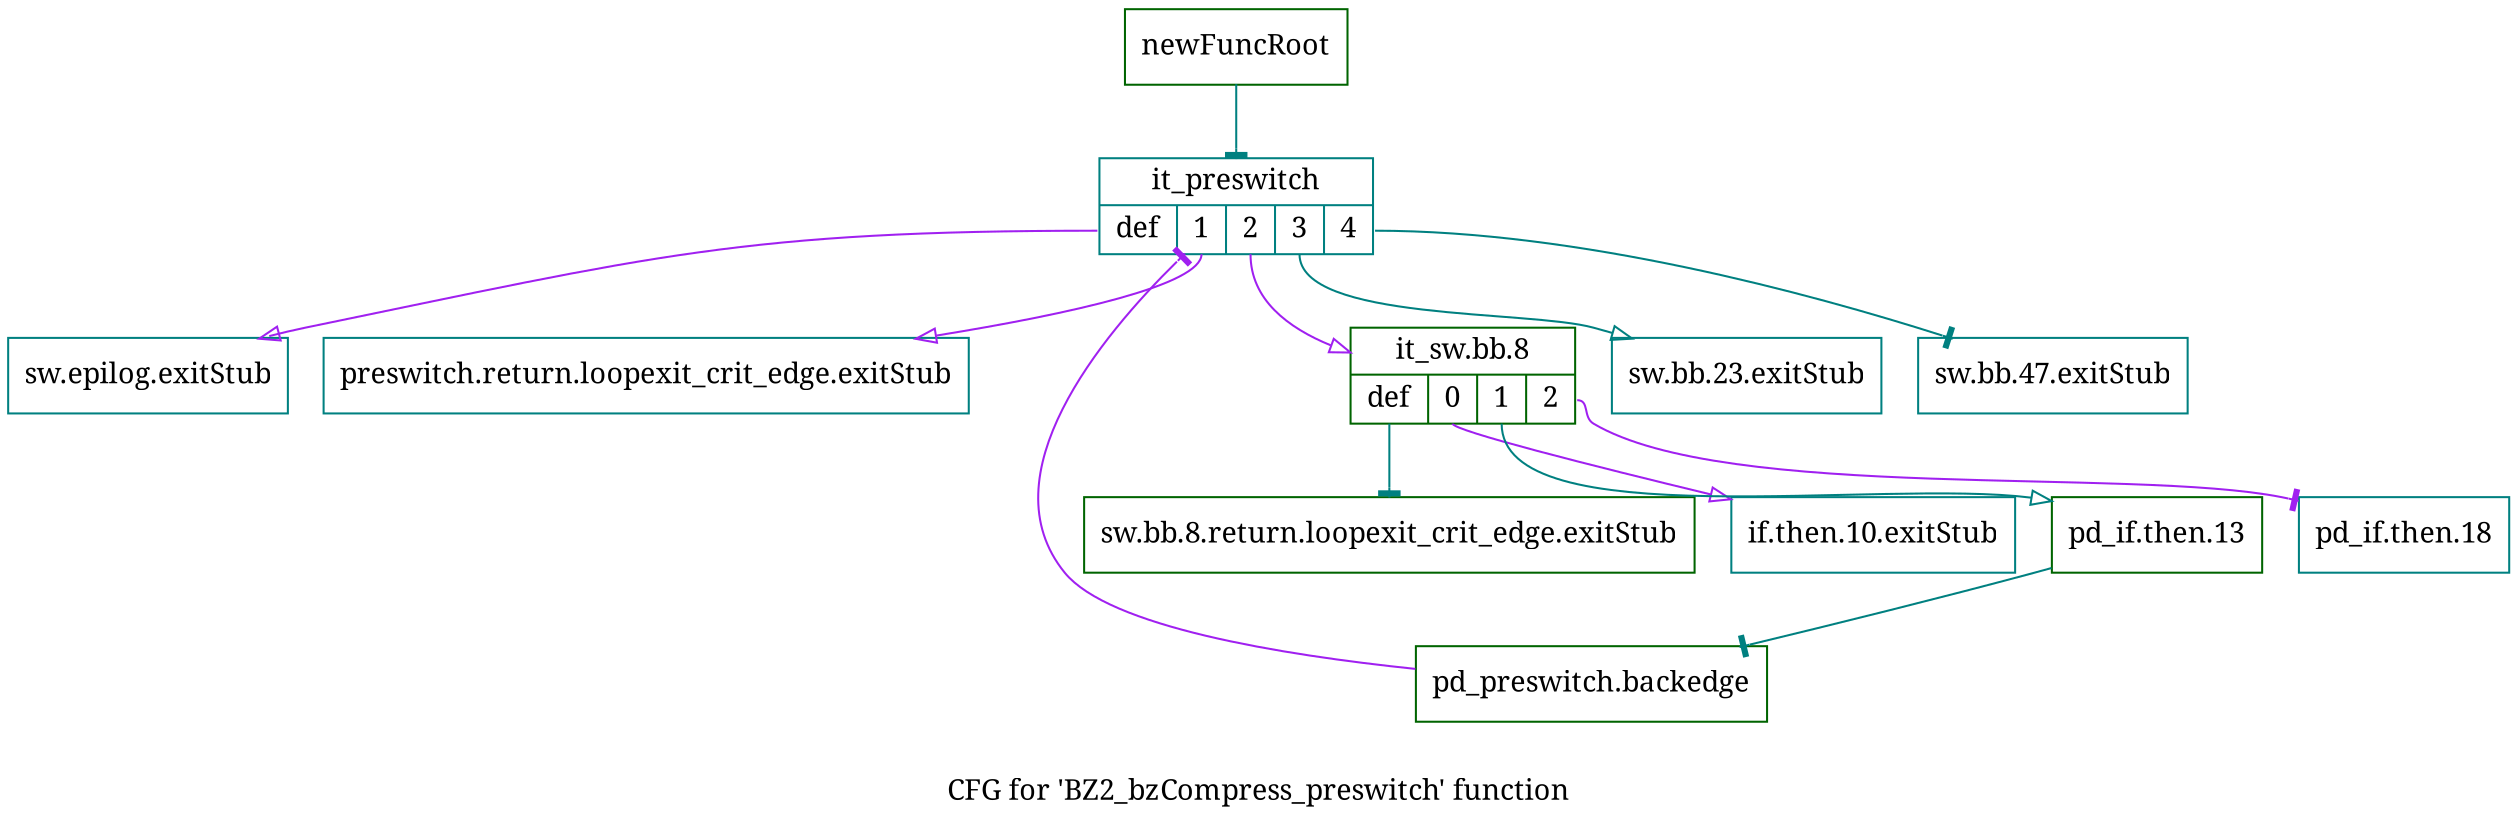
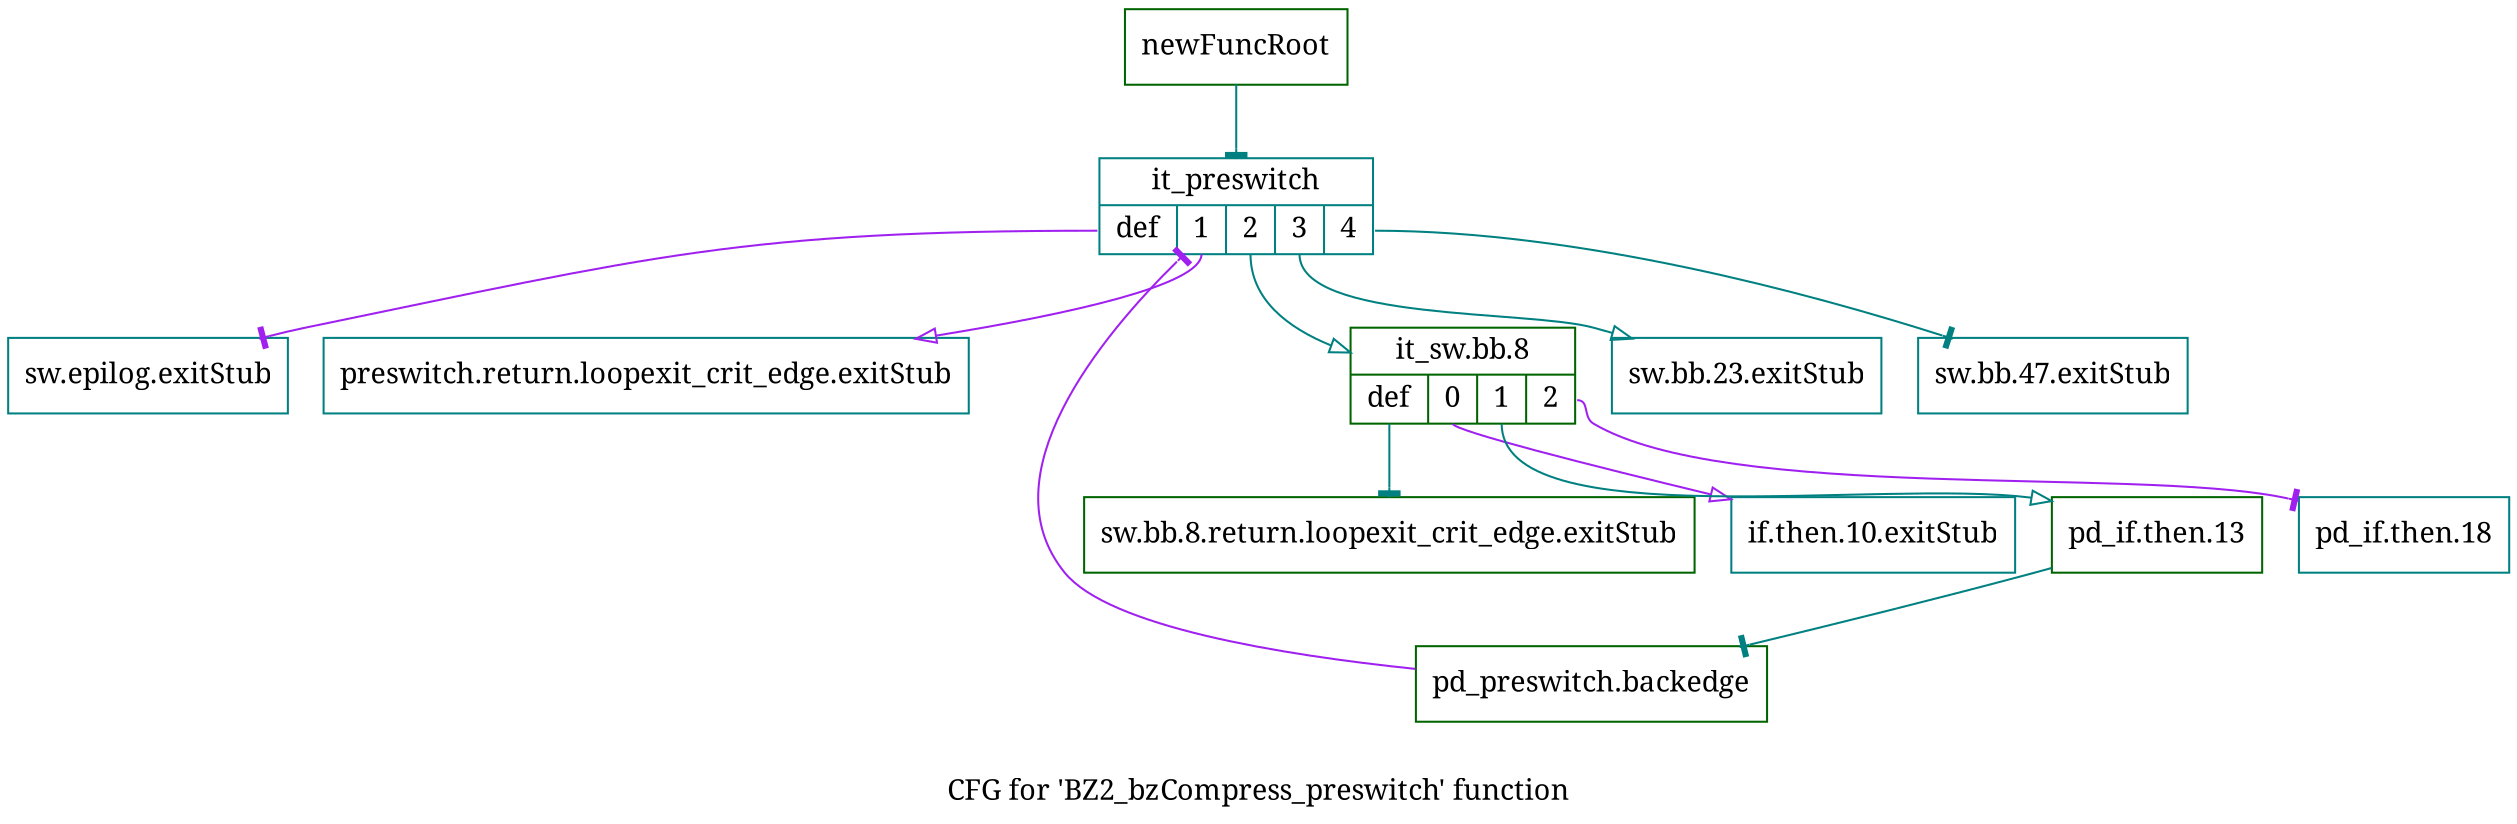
(680, 255) -> (680, 255)
(1276, 312) -> (1276, 312)
